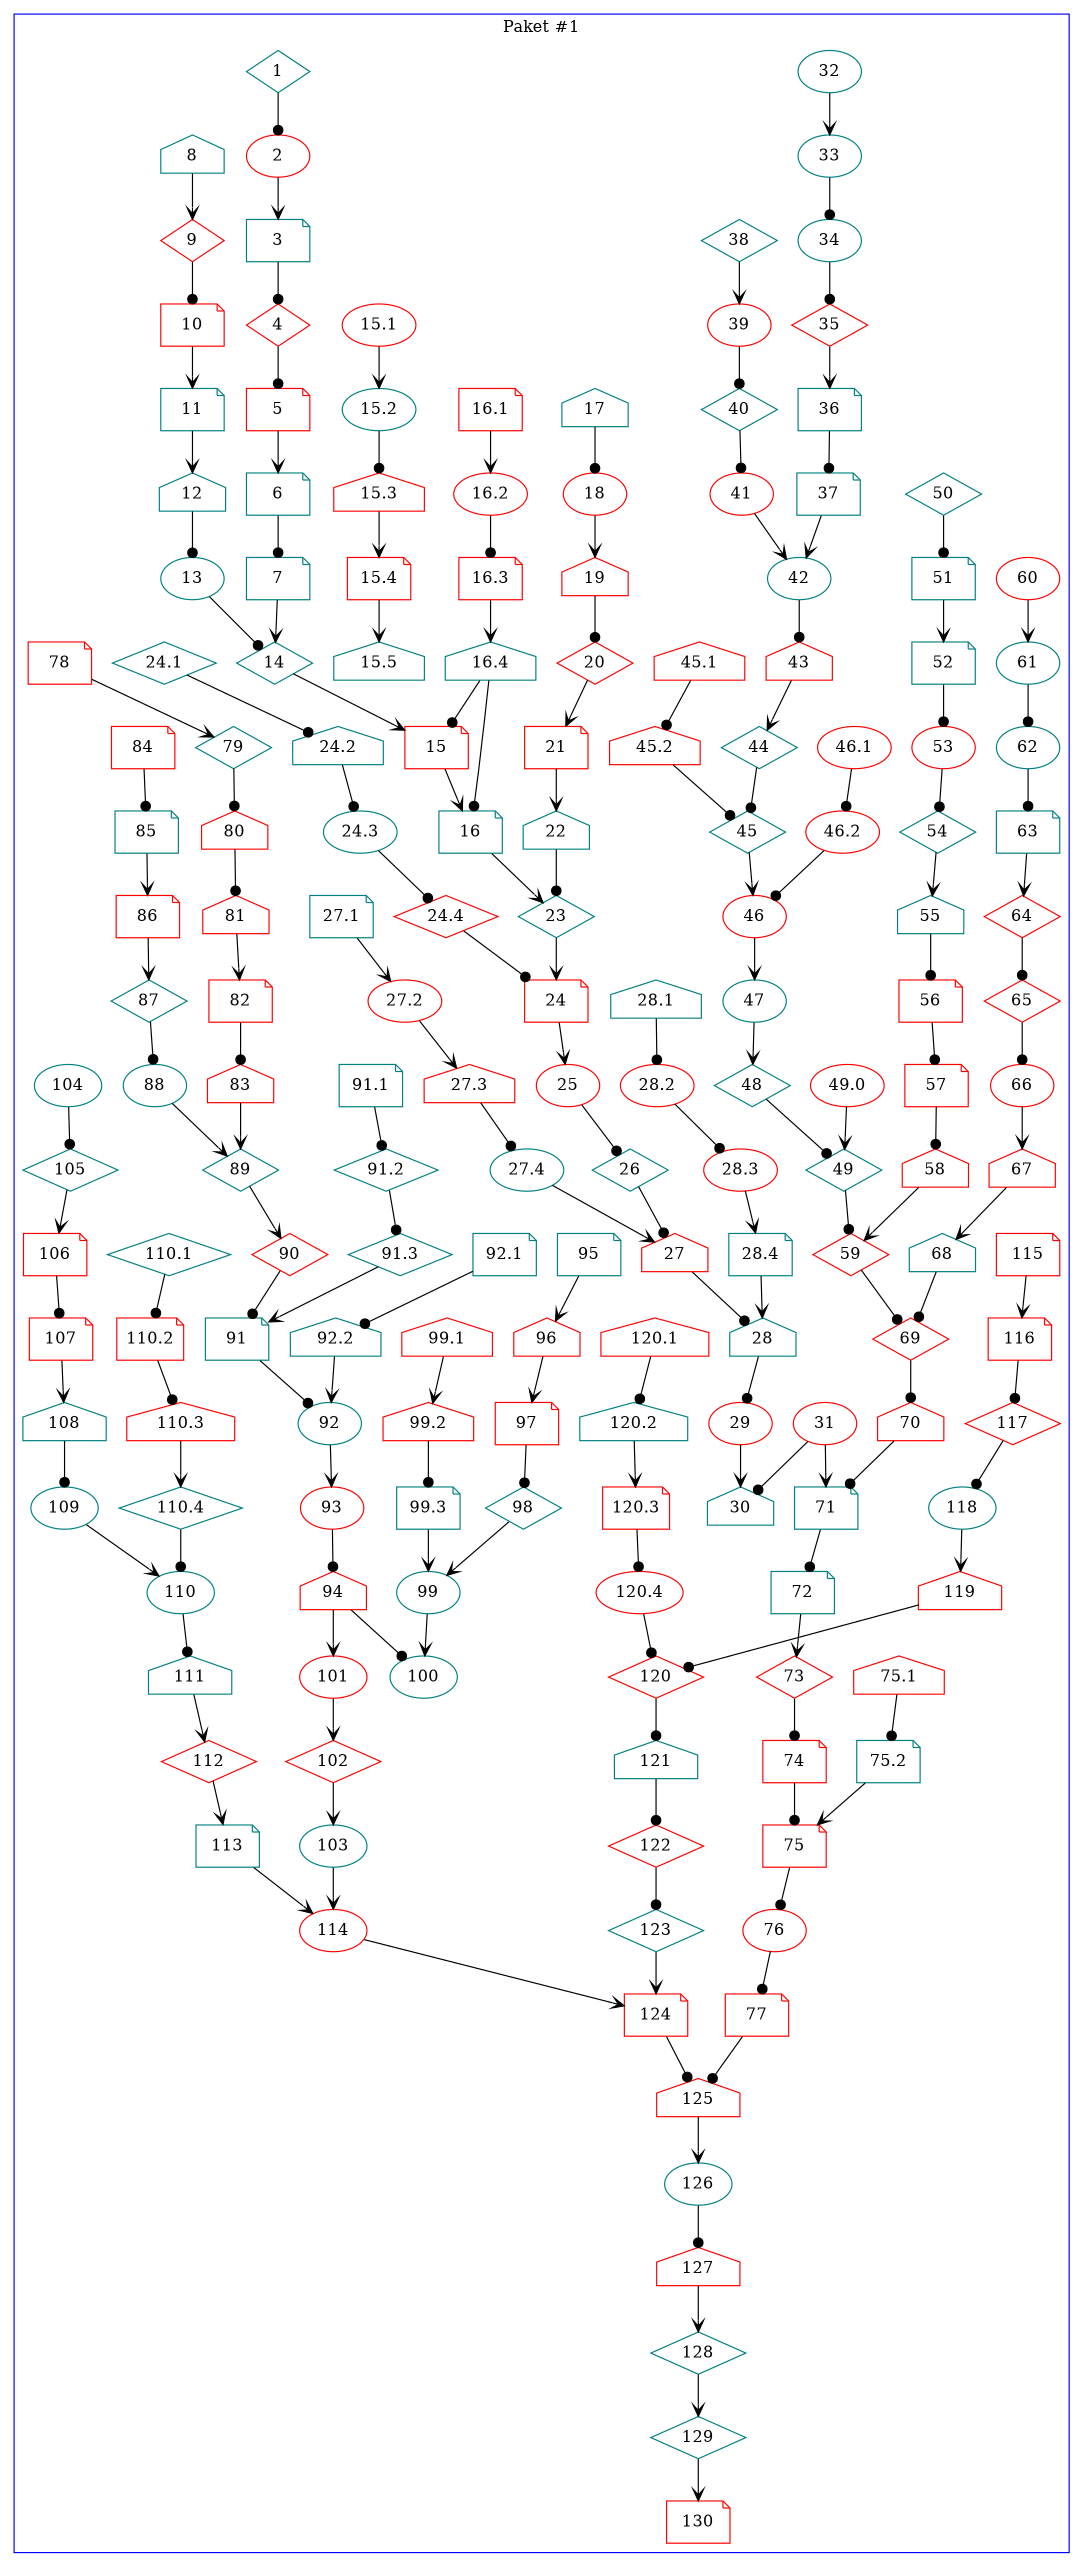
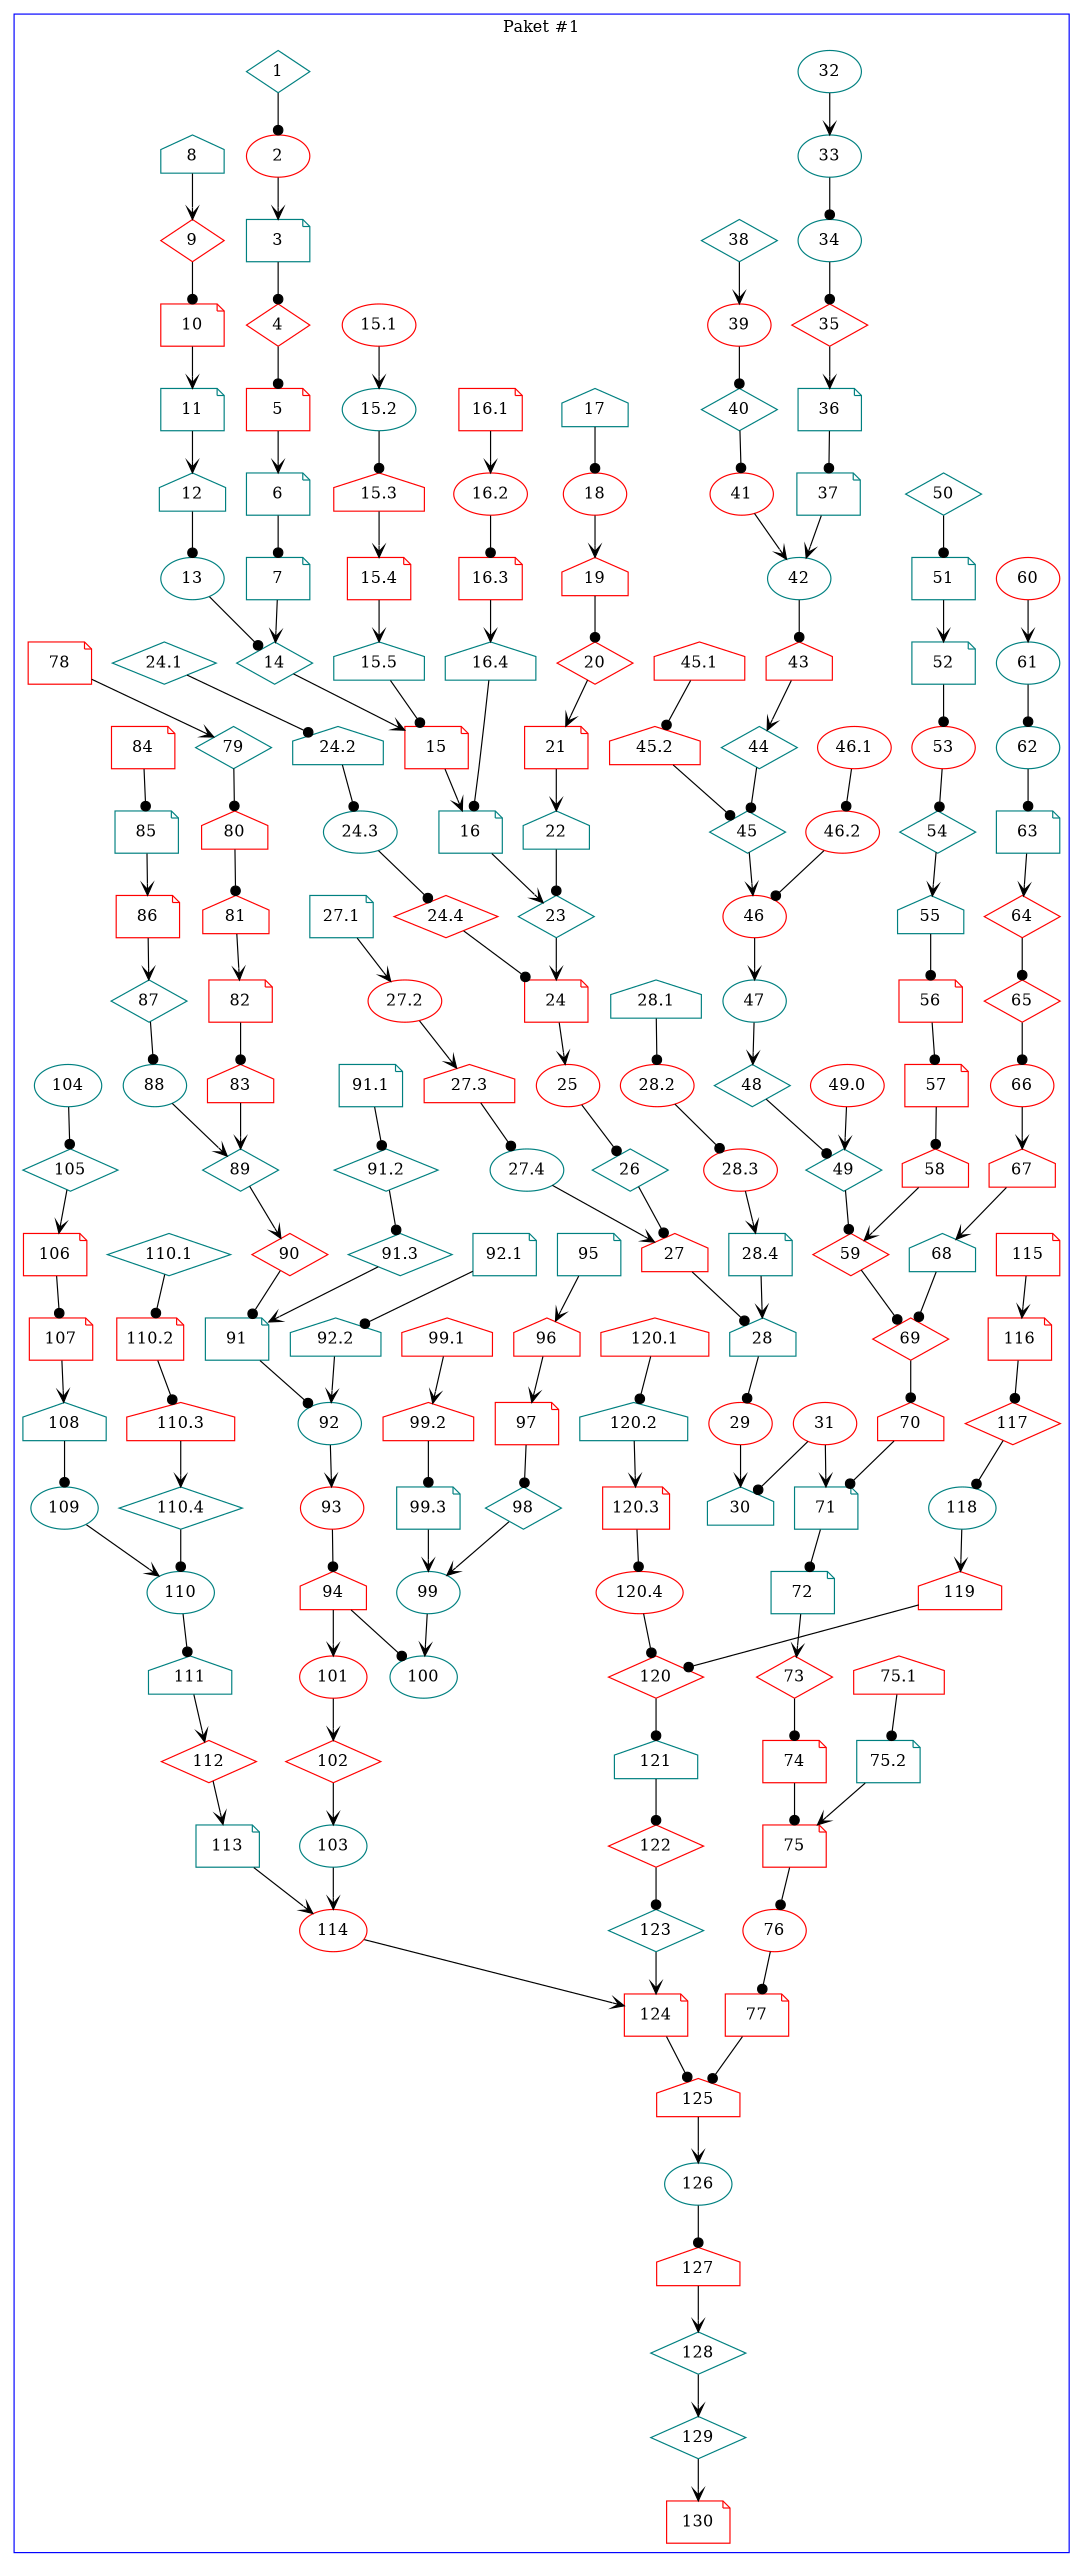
(467, 699) -> (404, 699)
